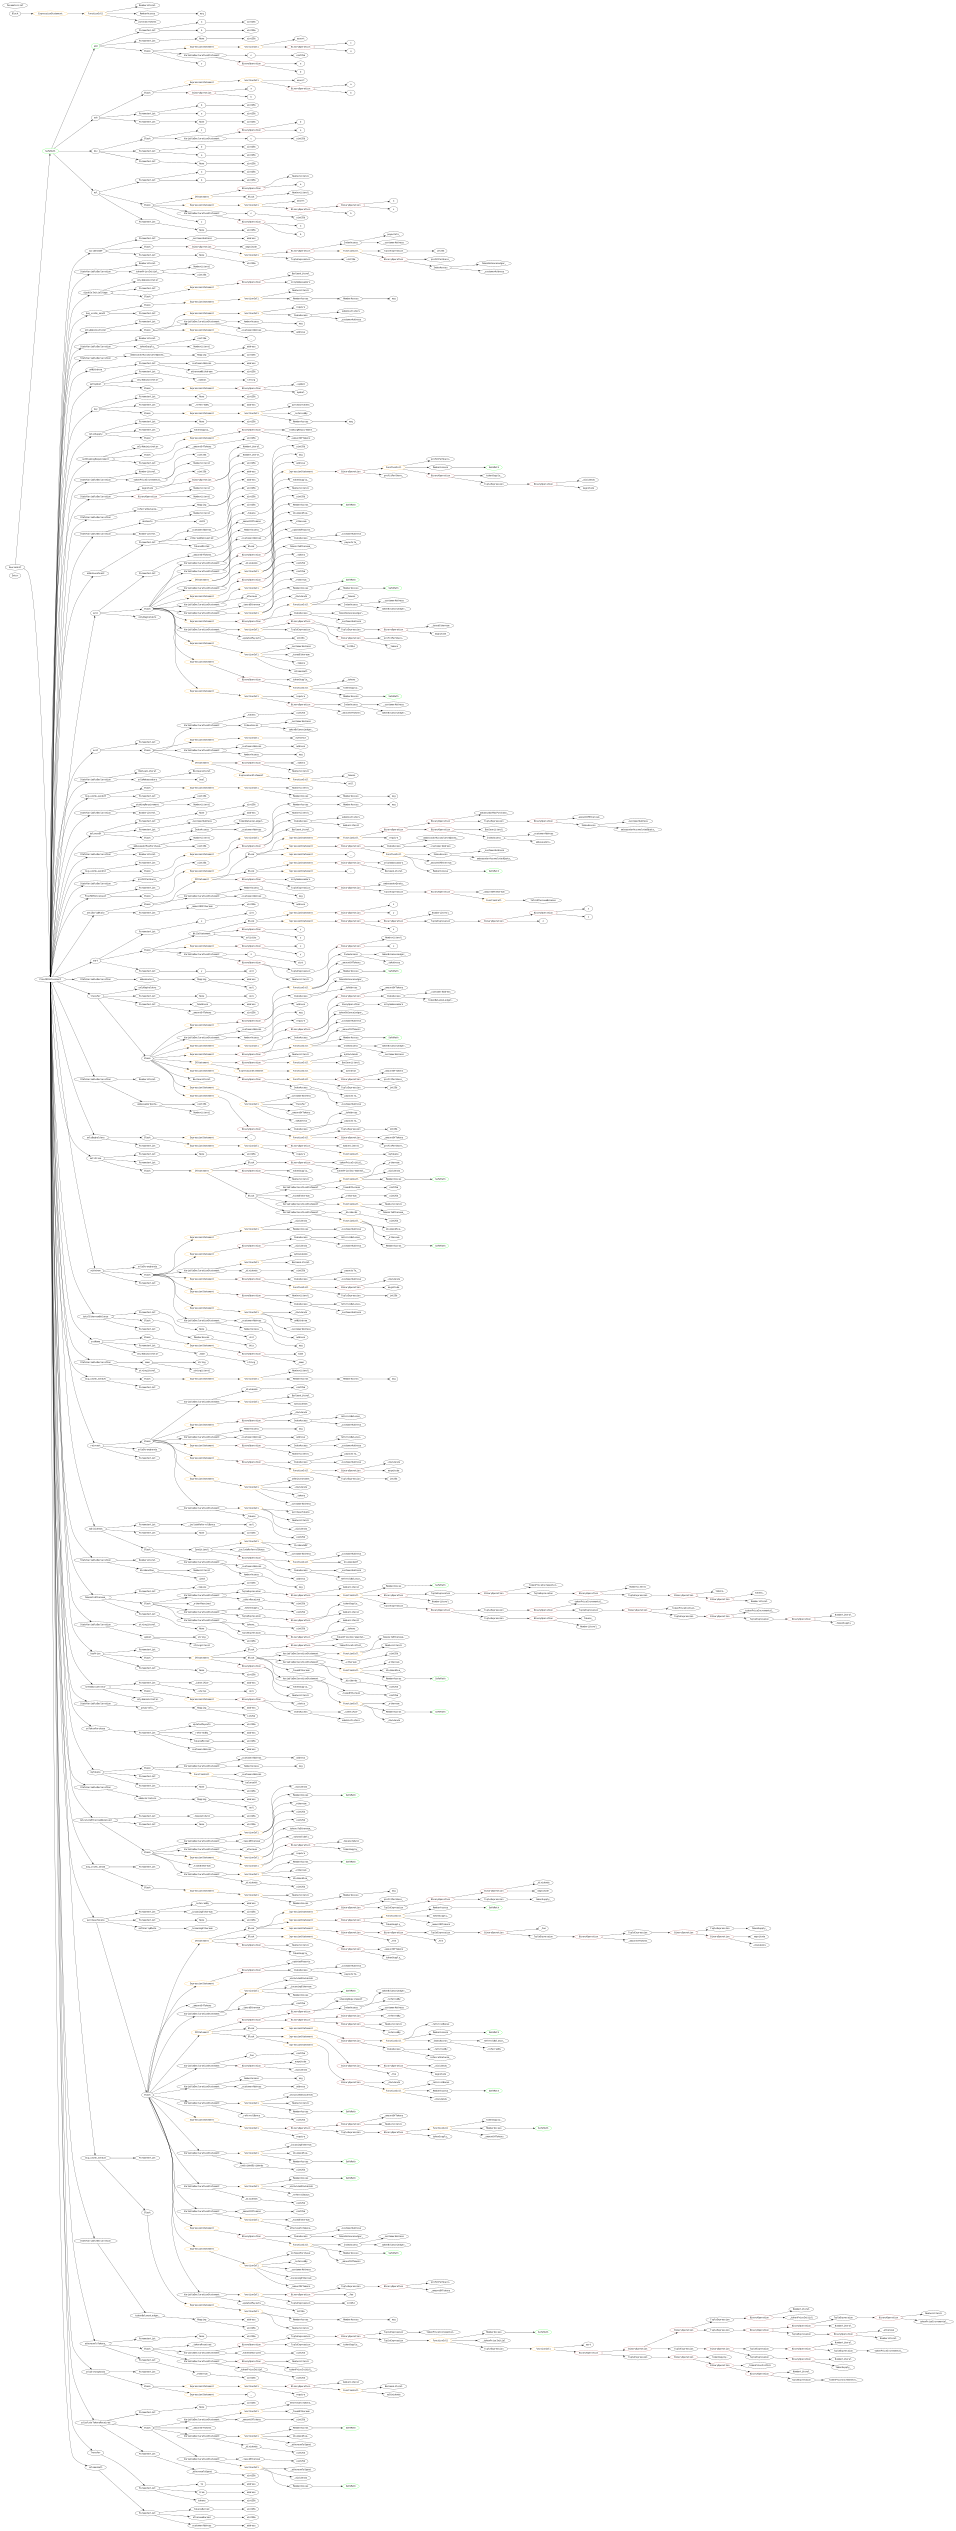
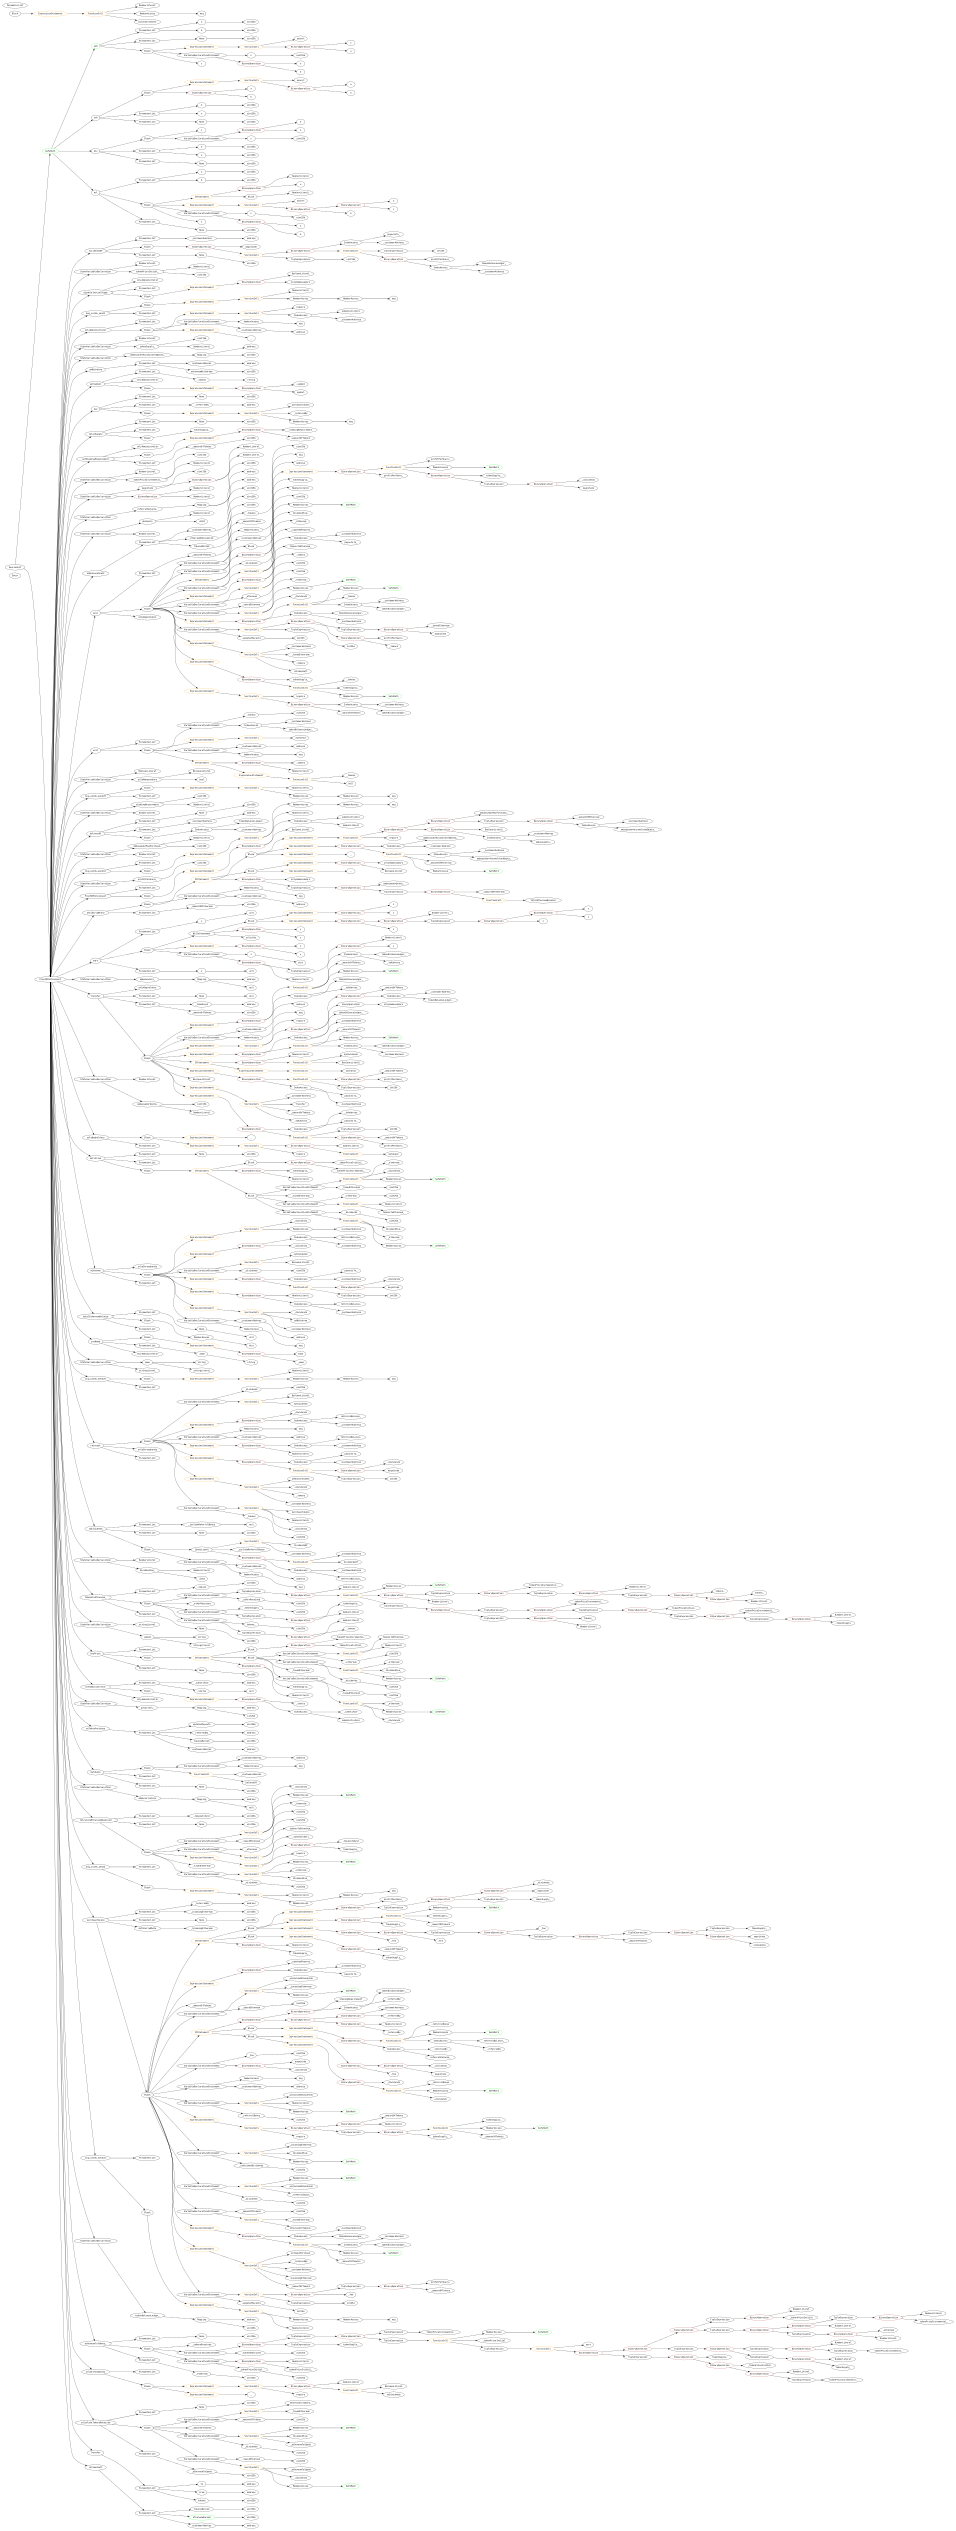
(202, 2517) -> (202, 2517)
